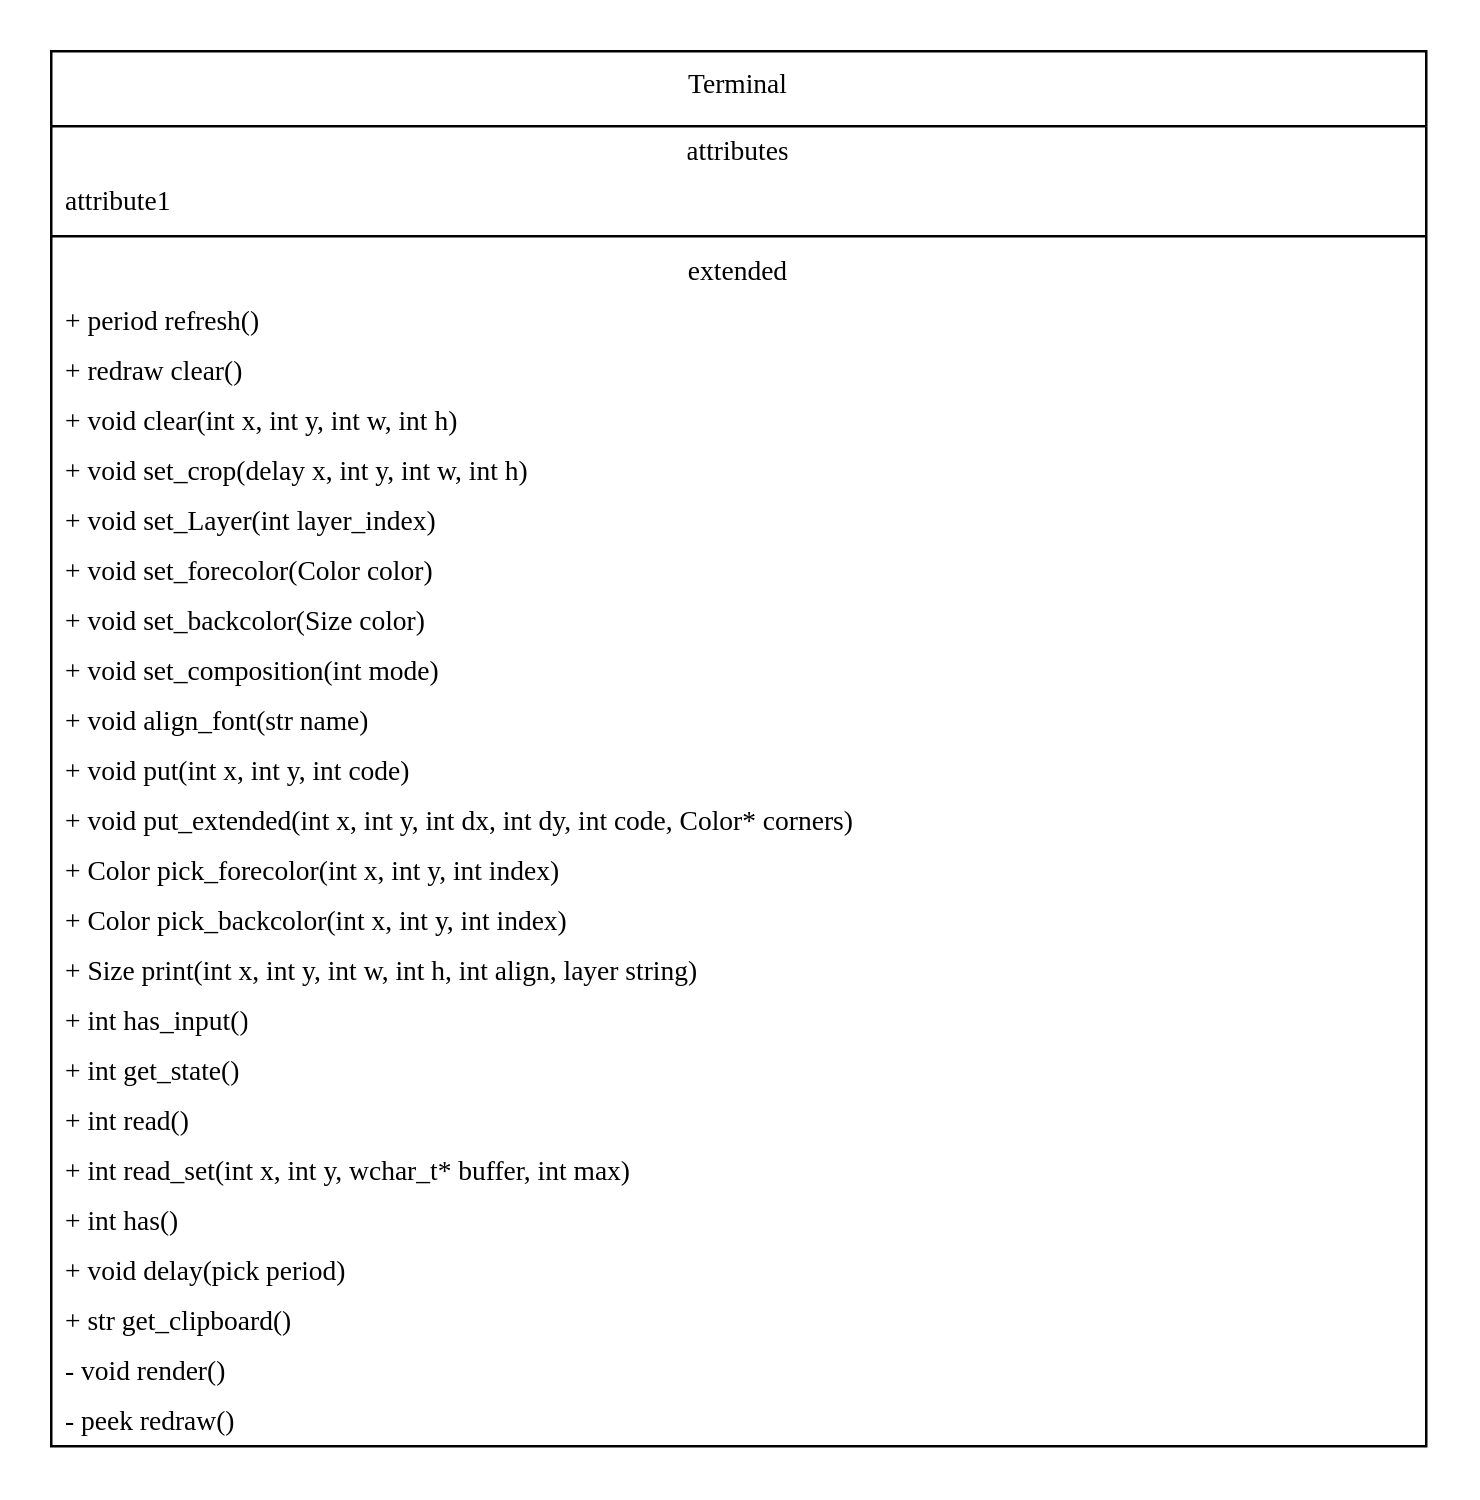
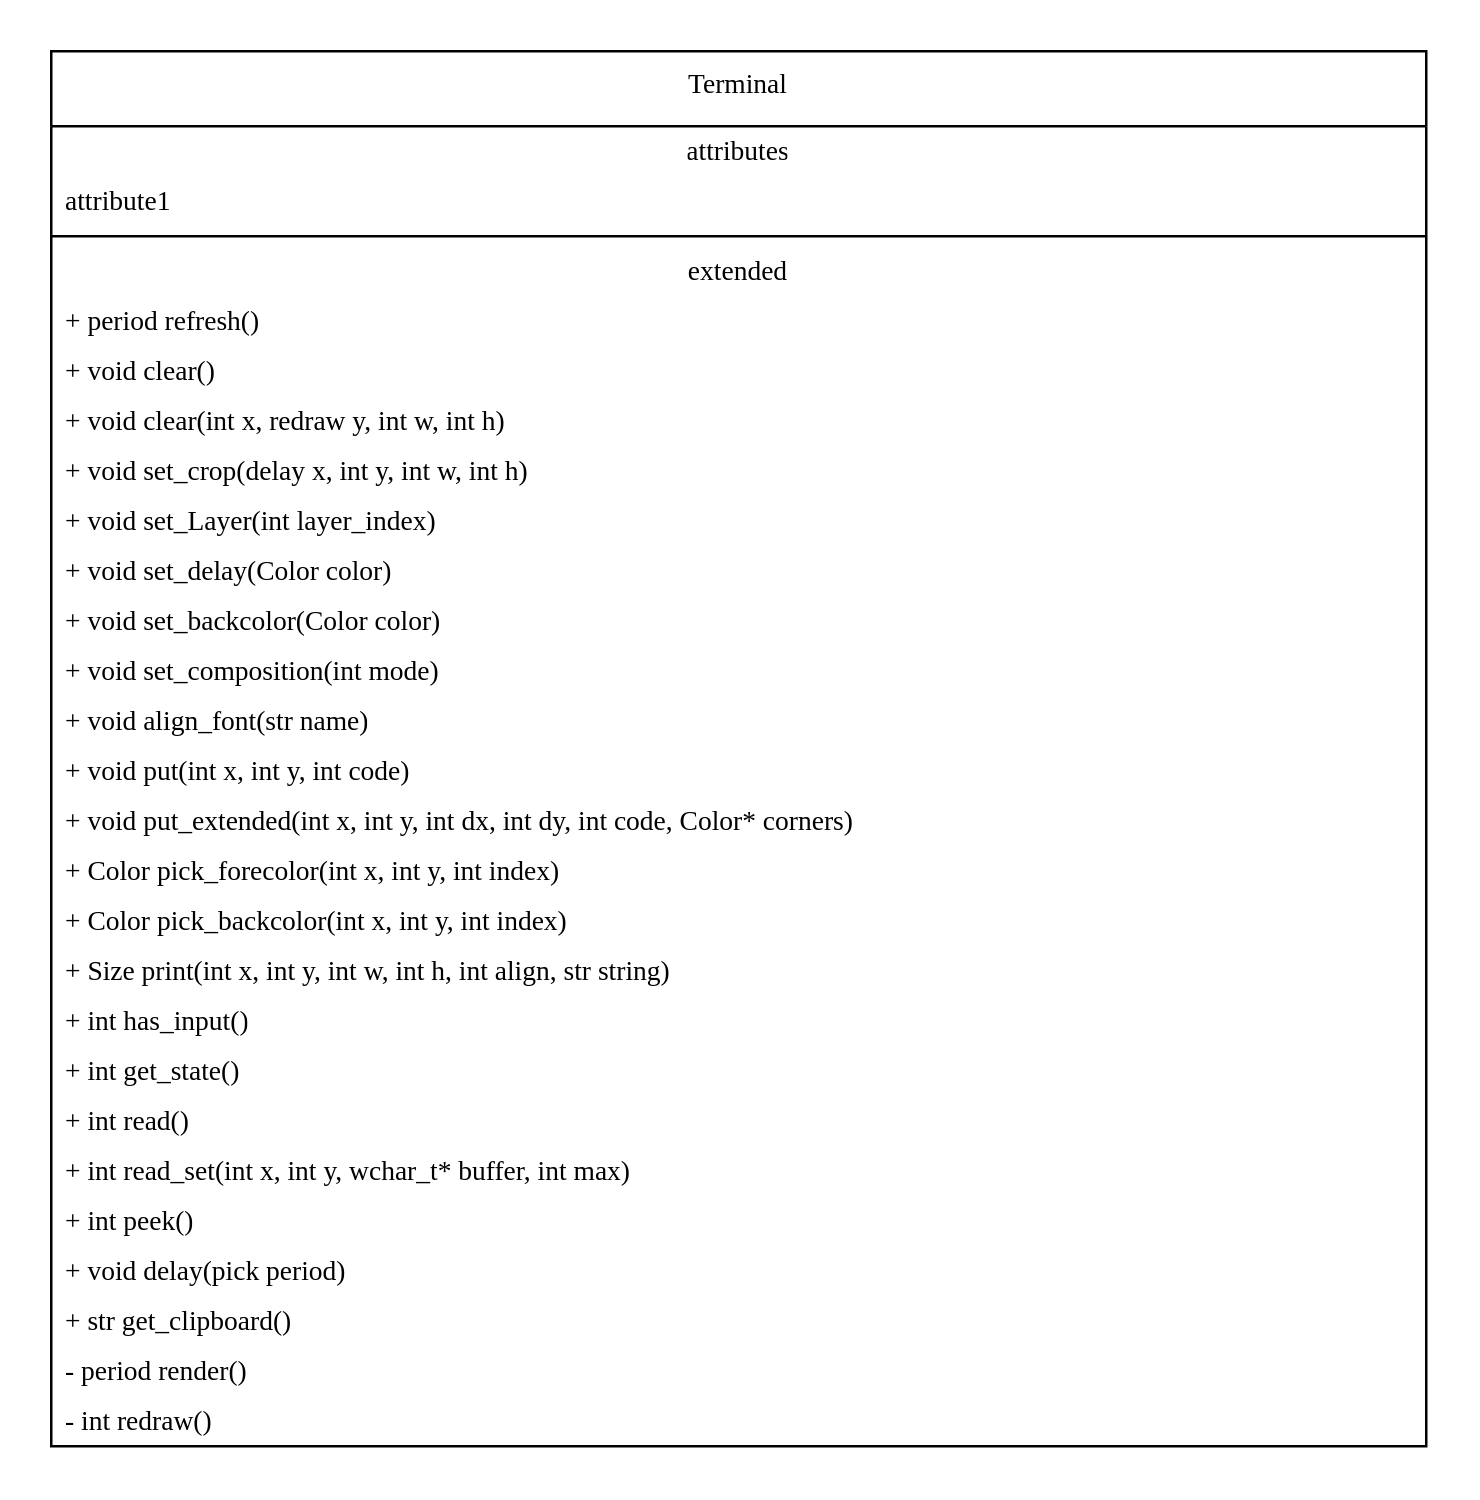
(182, 371) -> (163, 371)
(313, 421) -> (340, 421)
(299, 571) -> (268, 571)
(291, 621) -> (299, 621)
(463, 971) -> (451, 971)
(140, 1221) -> (148, 1221)
(171, 1371) -> (186, 1371)
(175, 1421) -> (163, 1421)
